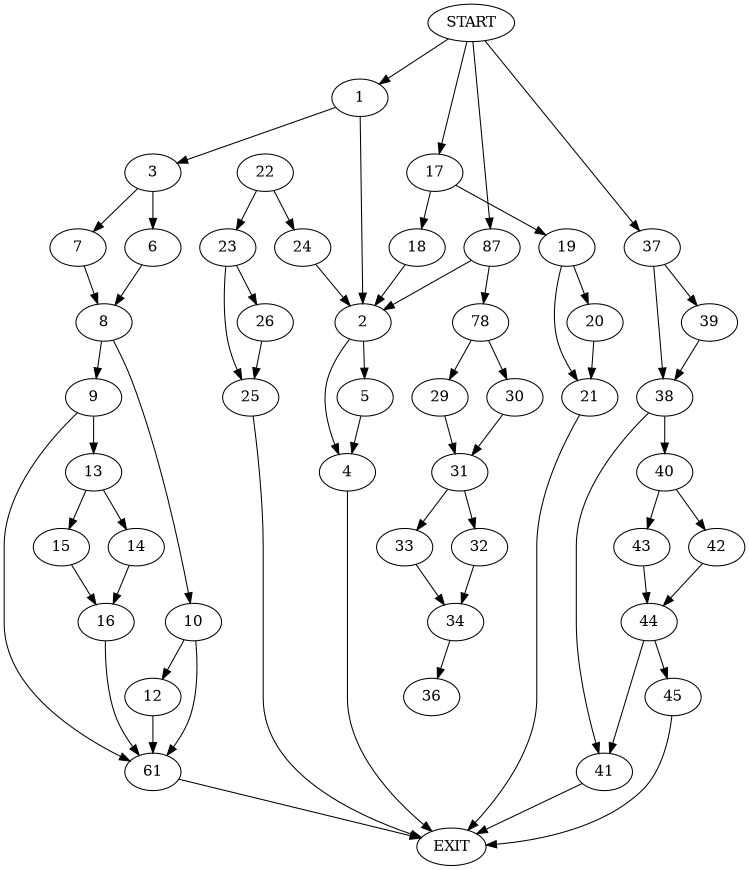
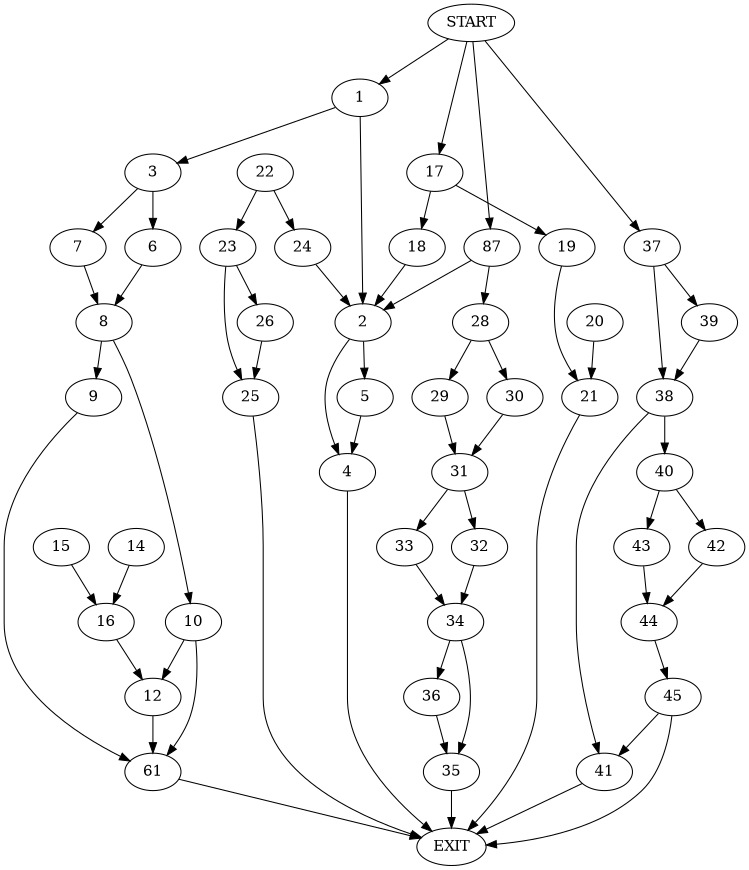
(579, 280) -> none
(481, 322) -> (481, 322)
(94, 472) -> none
(628, 692) -> (642, 731)
(110, 696) -> (127, 655)
none -> (451, 772)
